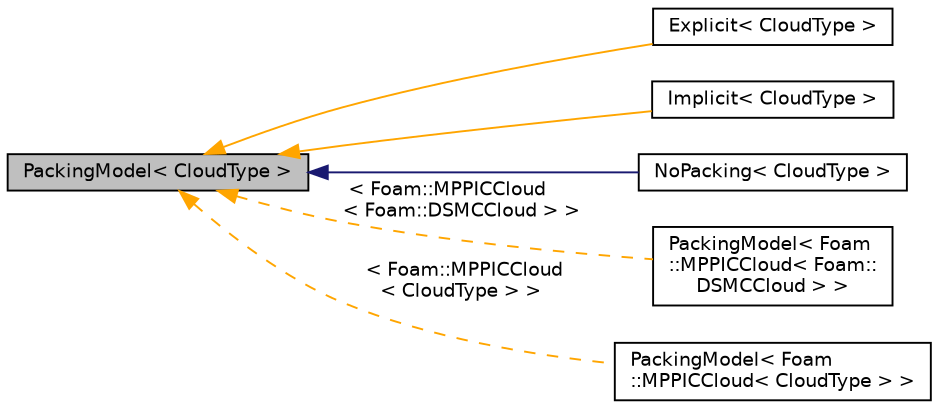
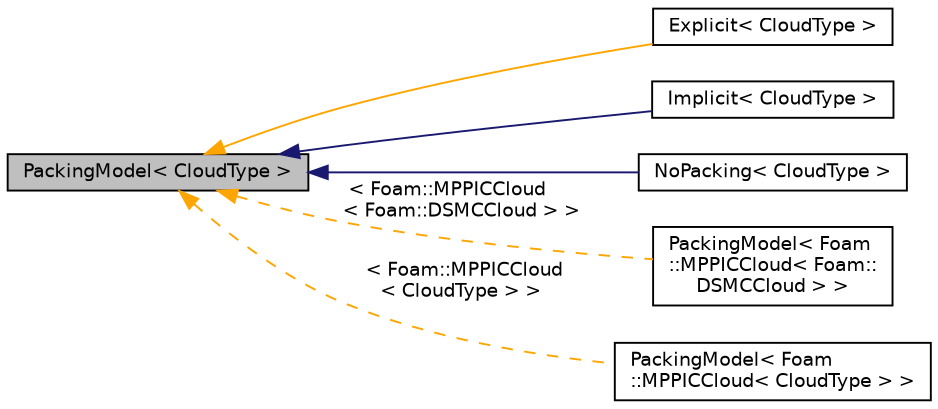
(475, 130) -> (475, 130)
